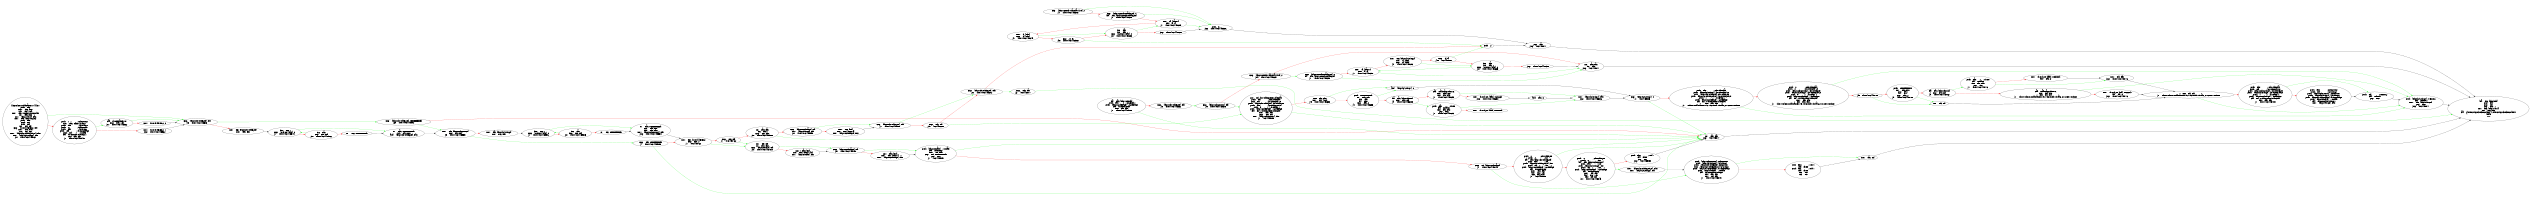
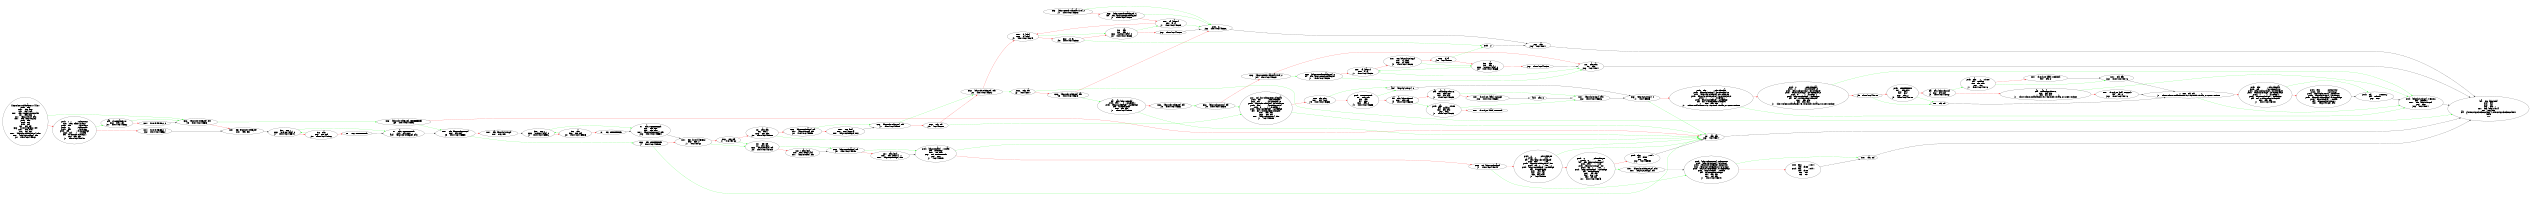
(1227, 48) -> (995, 63)
none -> (1068, 95)
(175, 127) -> (196, 131)
